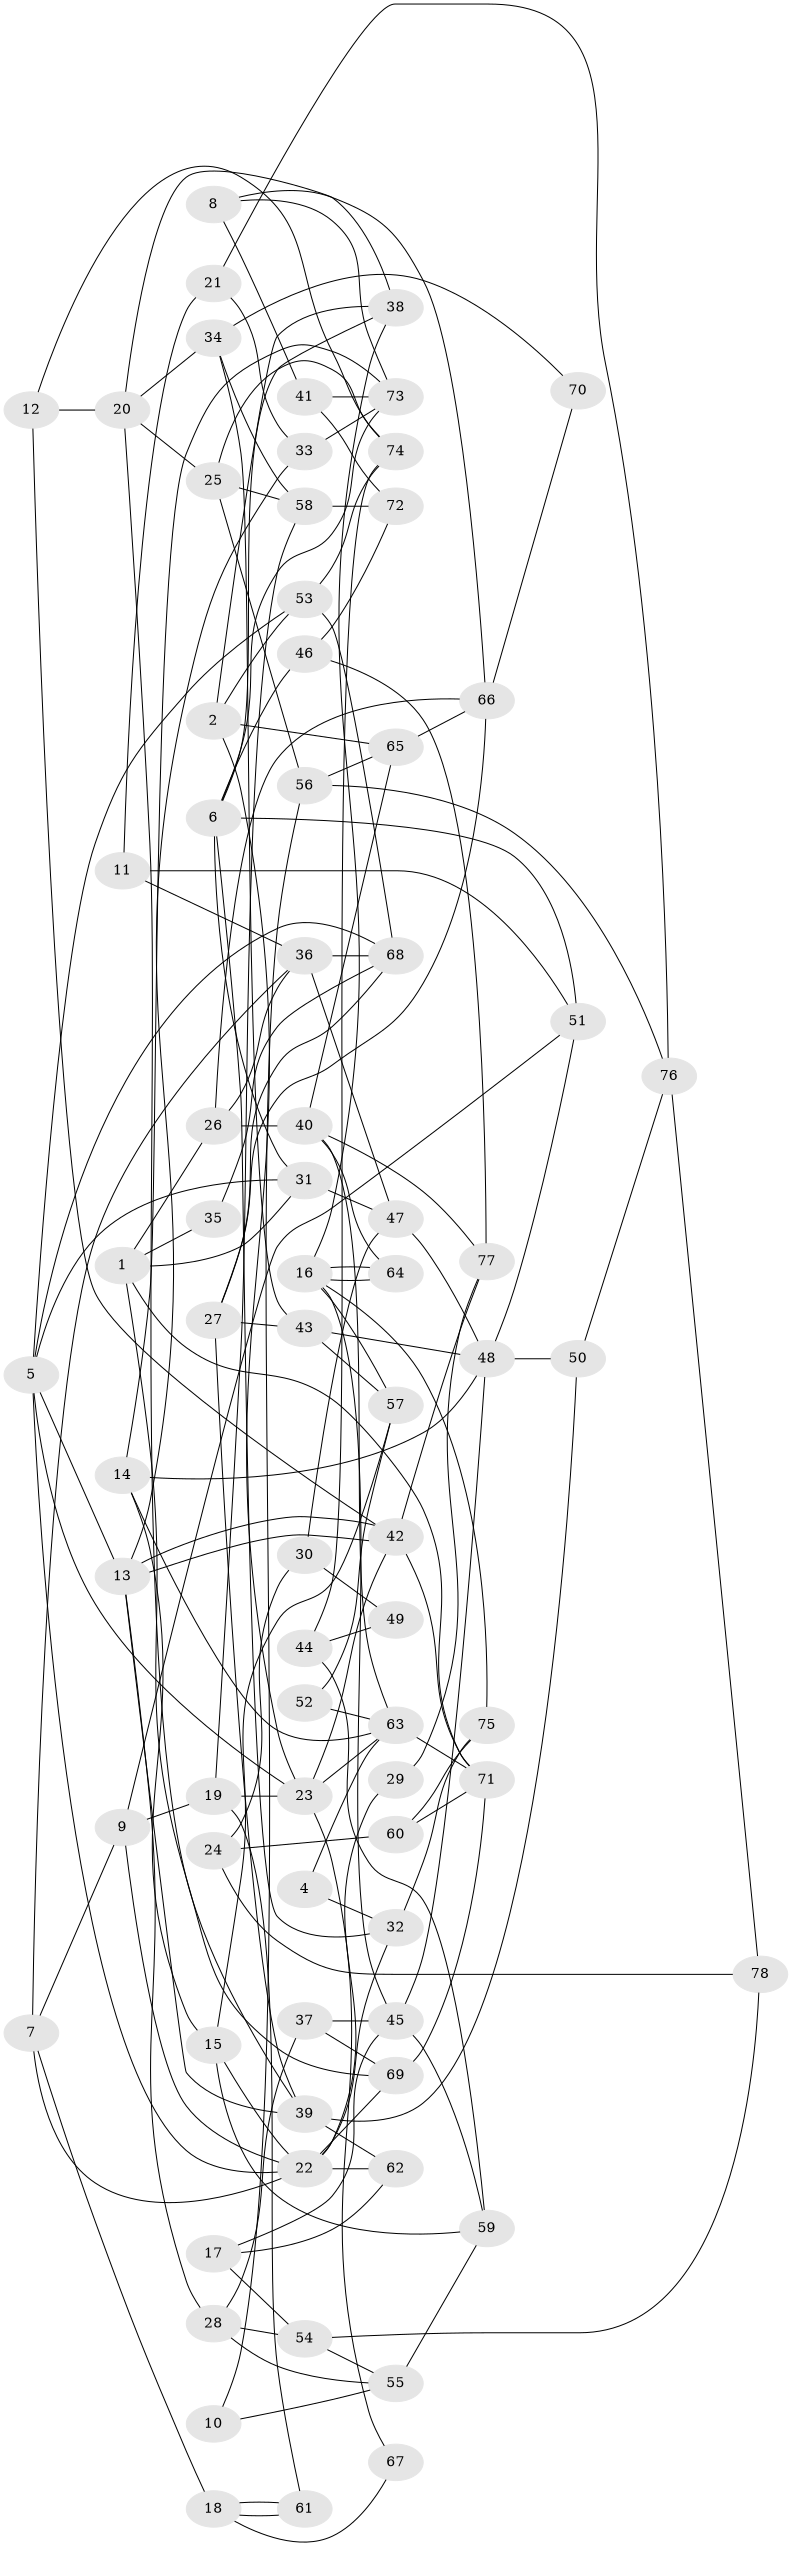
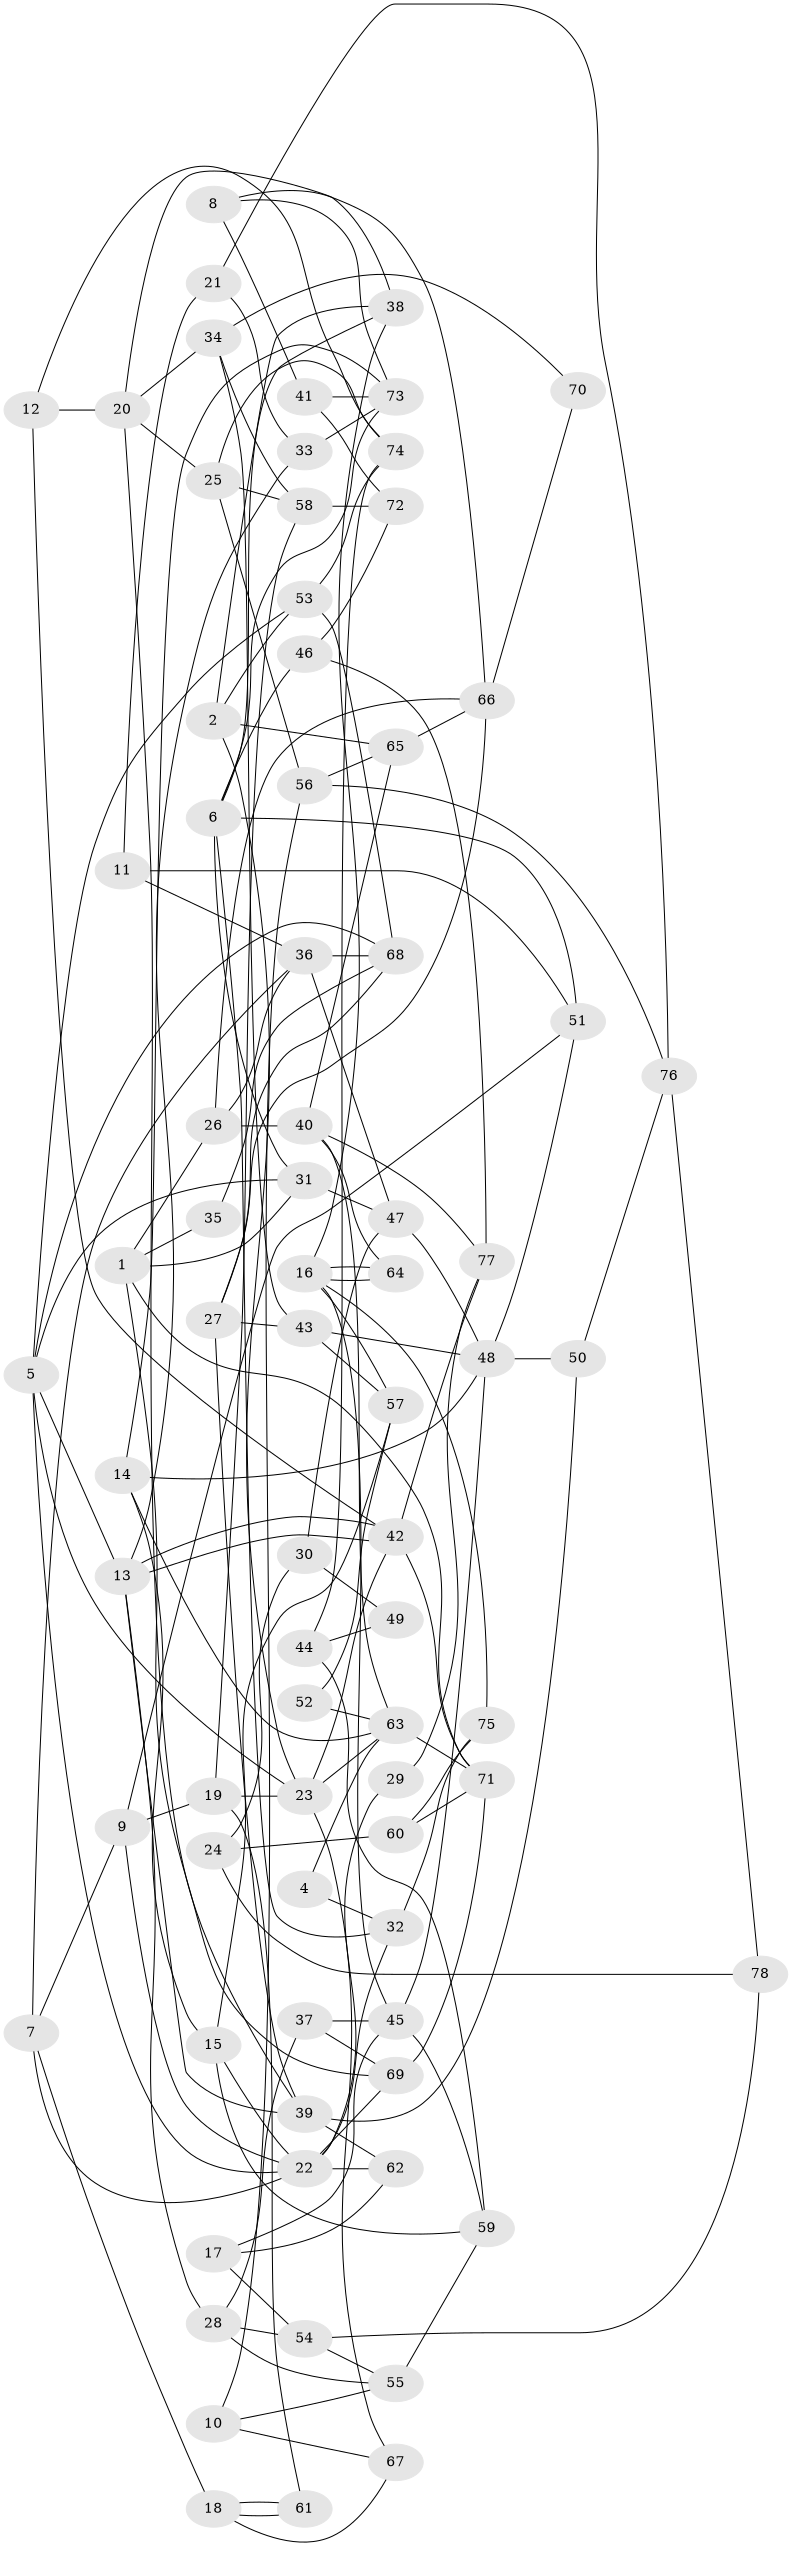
none -> (304, 2444)
